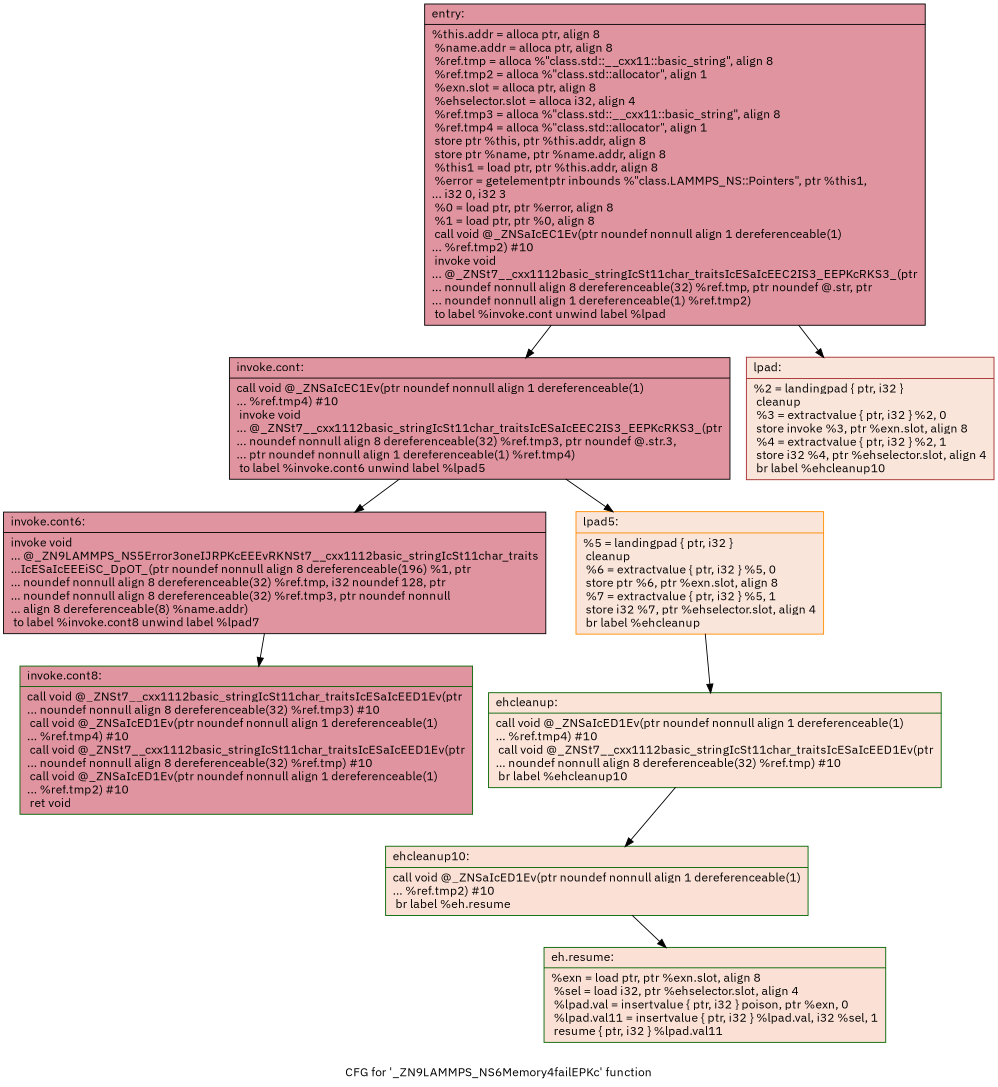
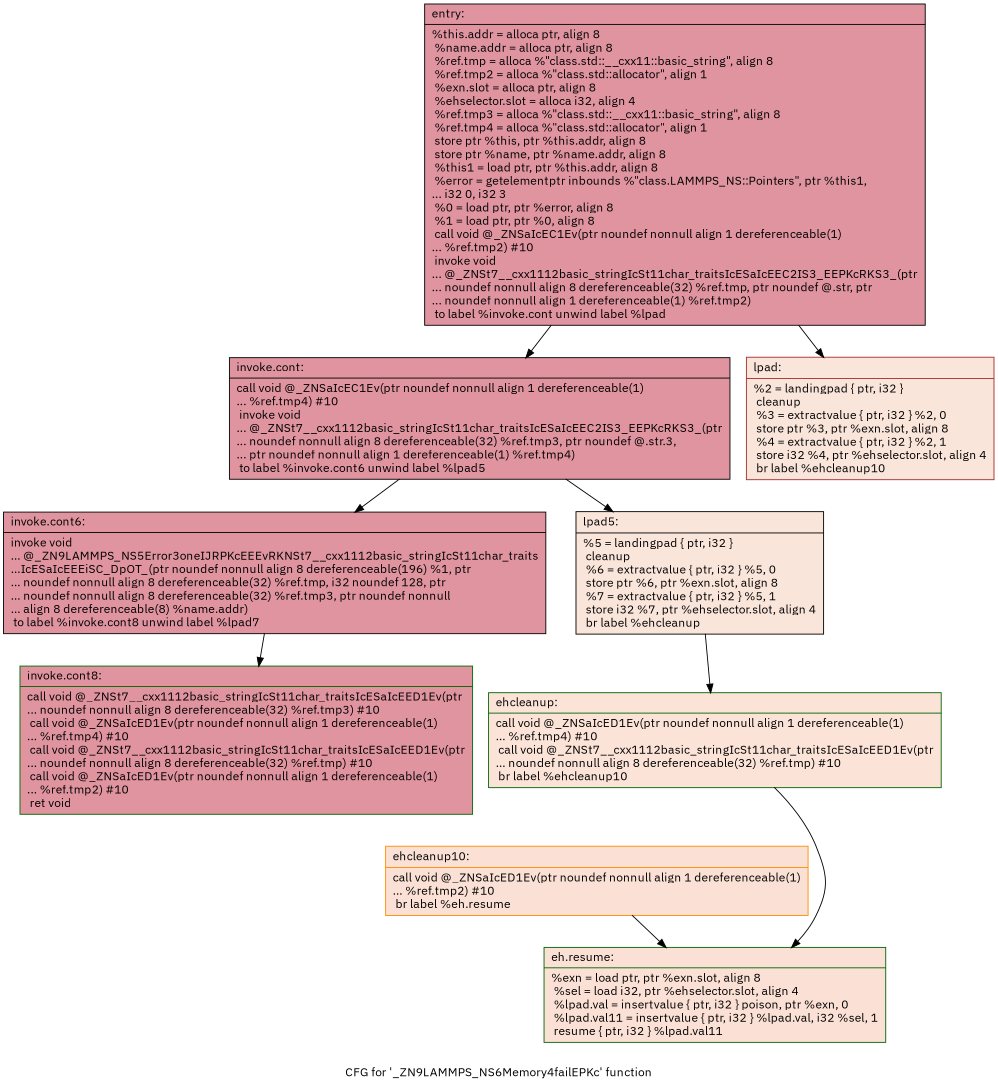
(861, 429) -> (851, 429)
(700, 573) -> (700, 573)
(653, 814) -> (821, 861)
(597, 881) -> (597, 881)
